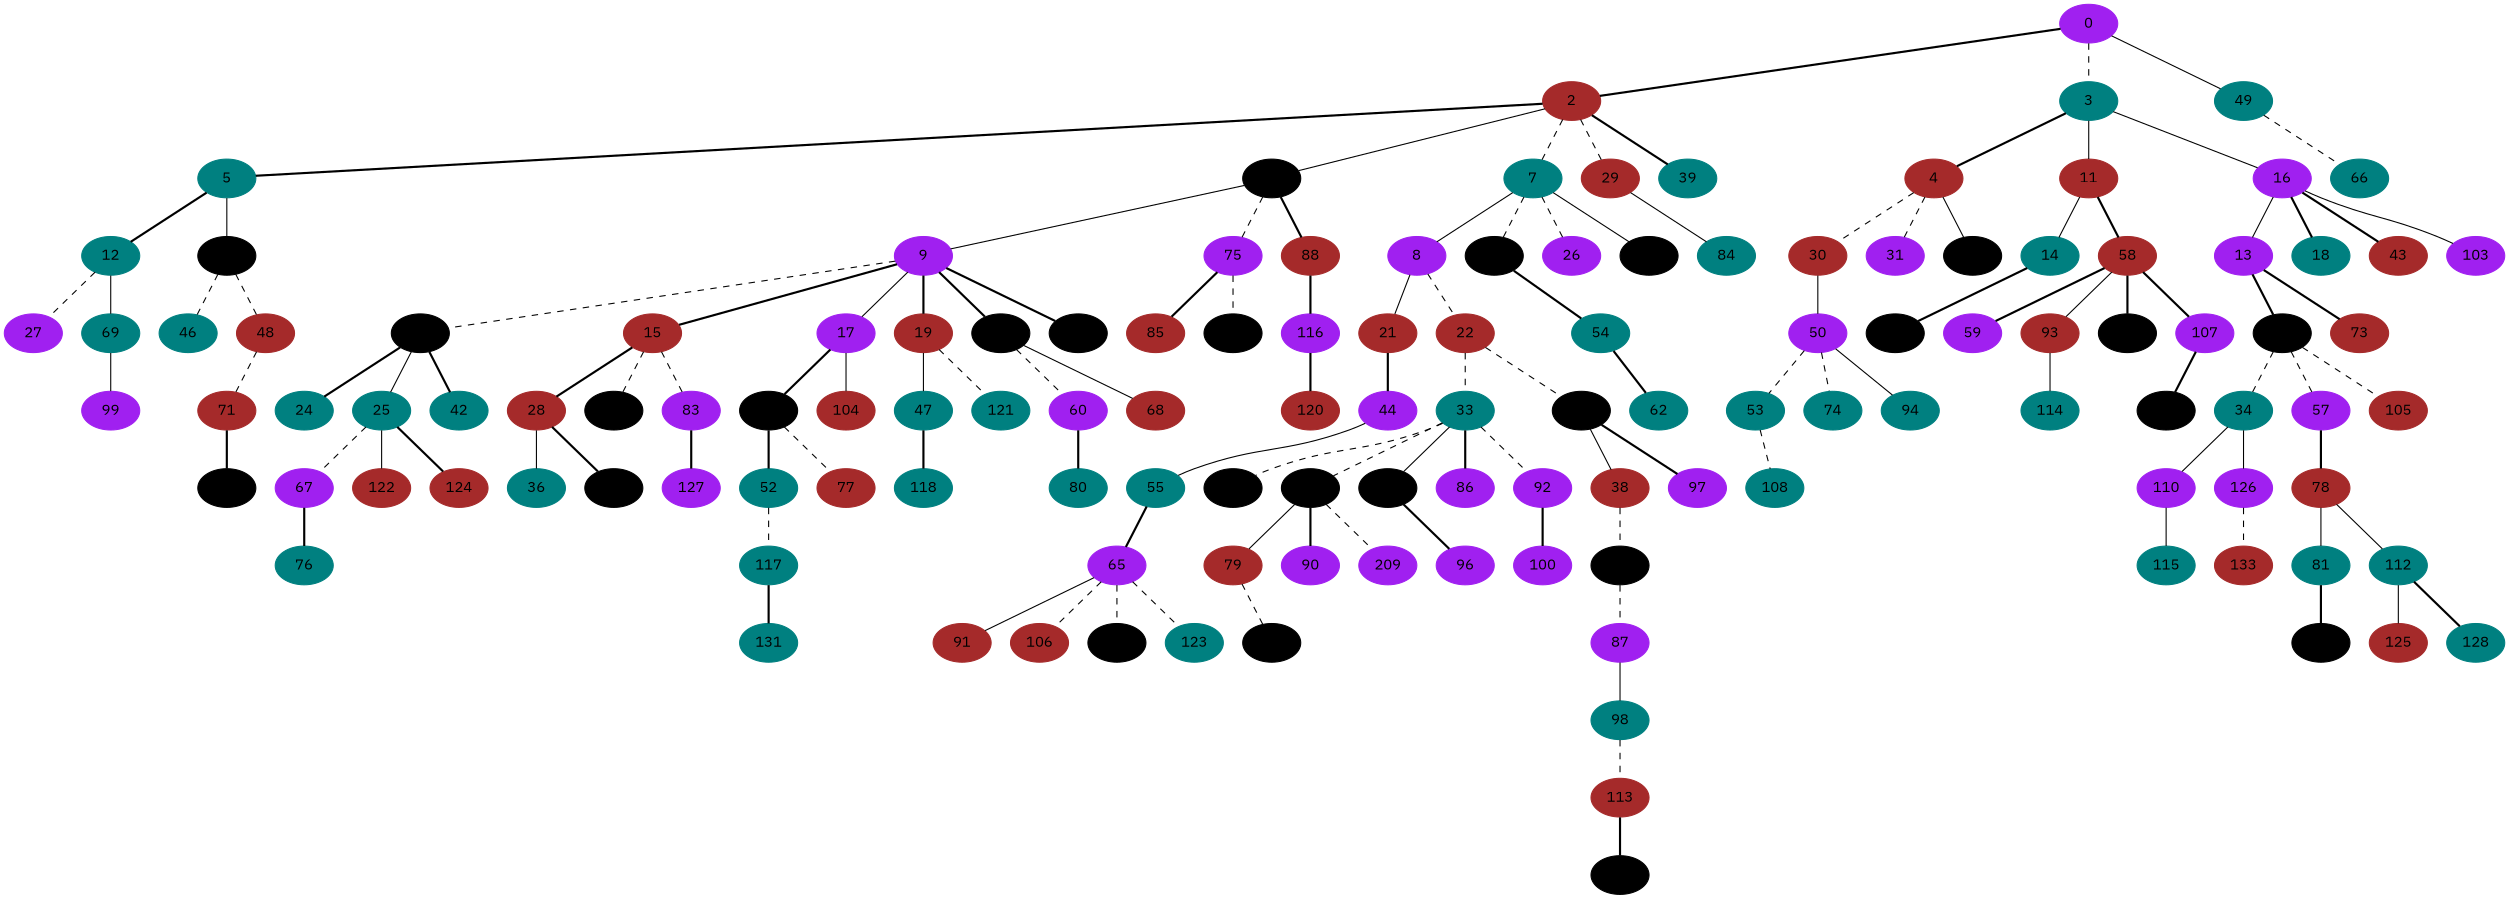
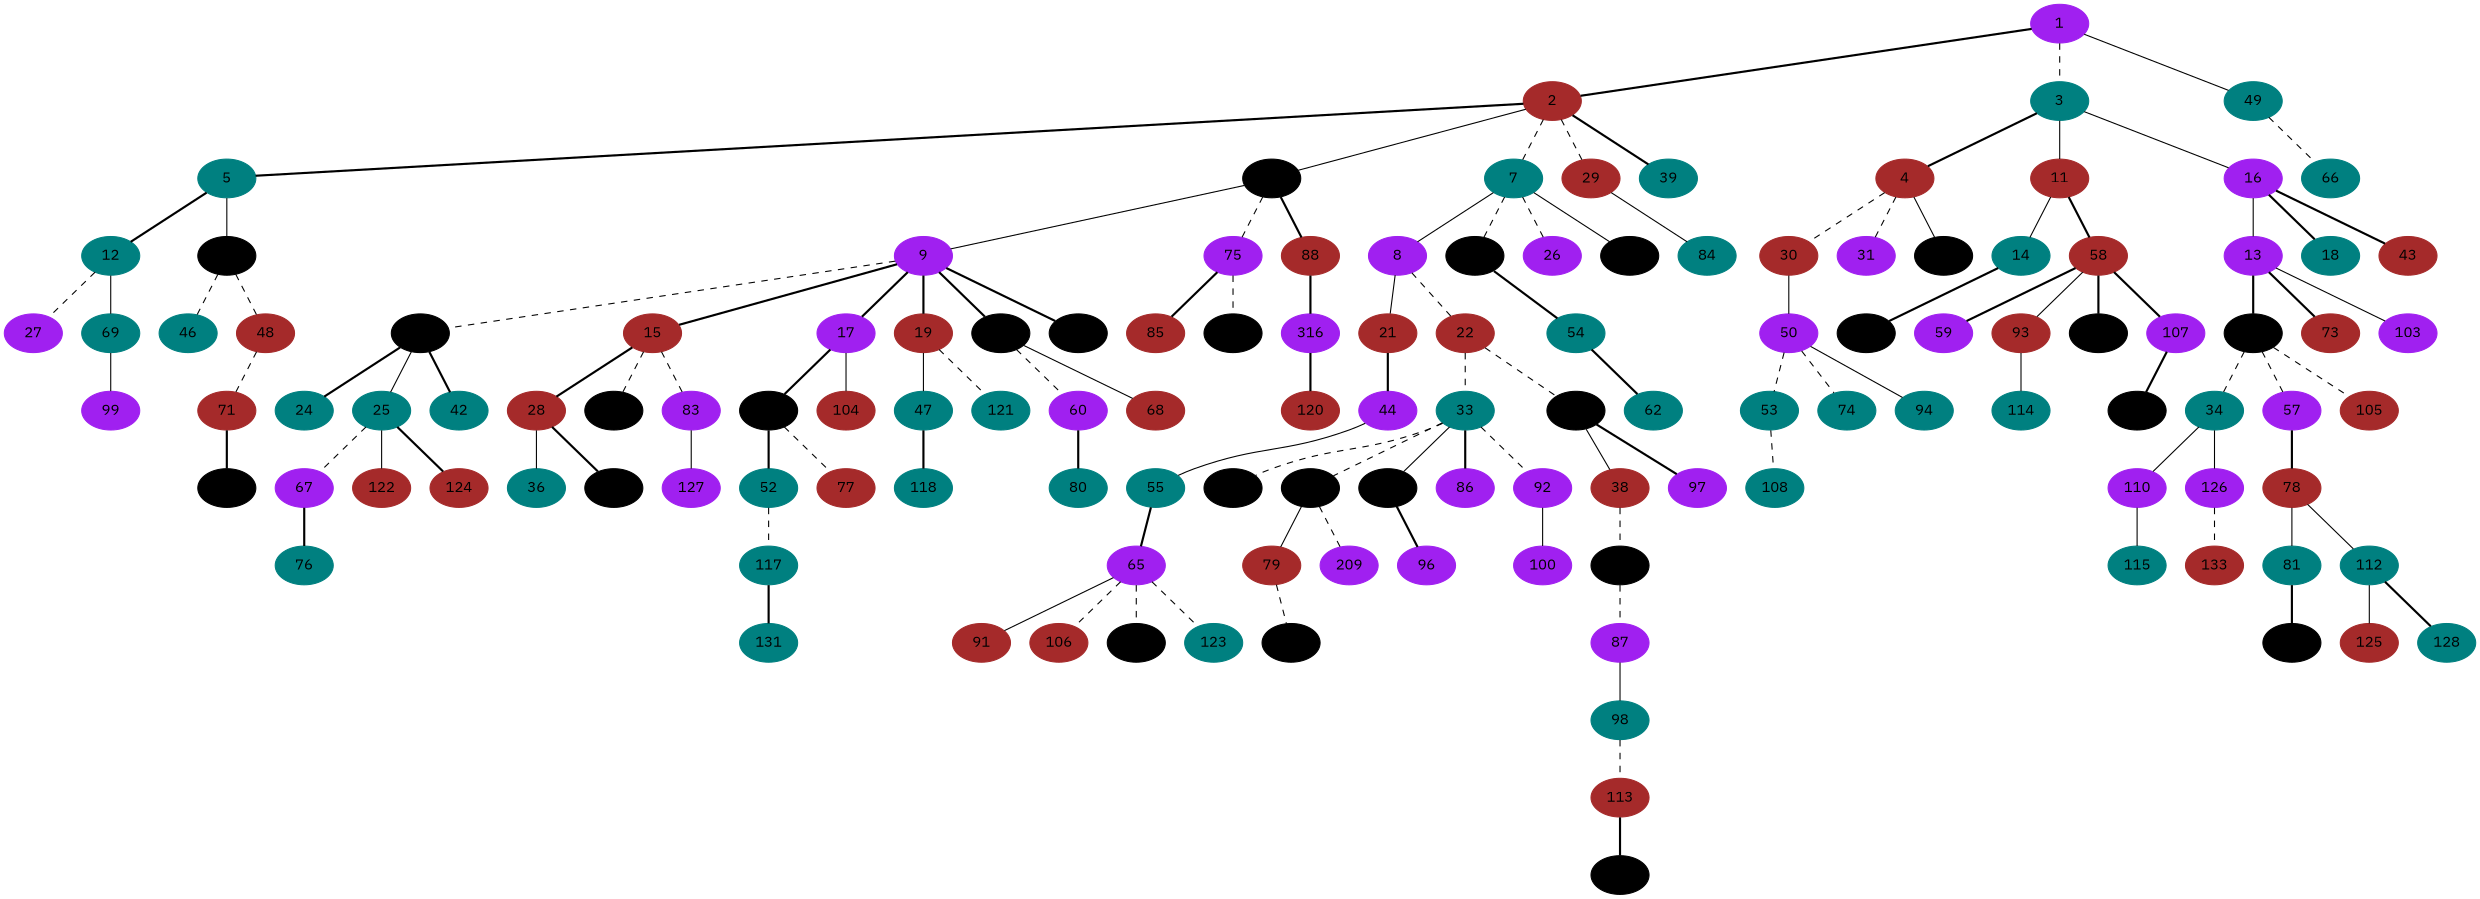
(2089, 24) -> (2060, 24)
(2379, 217) -> (2331, 295)
(885, 294) -> (885, 294)
(1310, 333) -> (1310, 333)
(691, 449) -> (691, 449)
(1543, 527) -> (1543, 527)
(1310, 565) -> none
